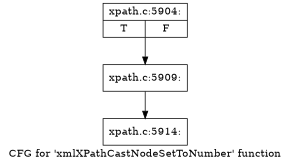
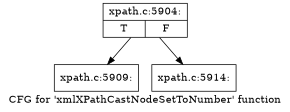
(145, 101) -> (169, 48)
